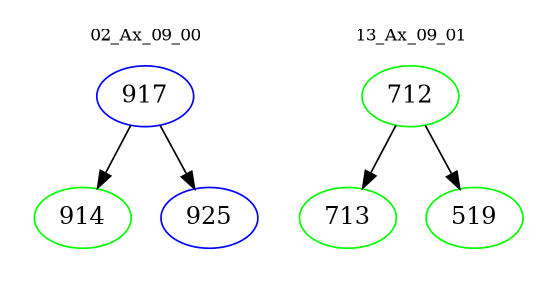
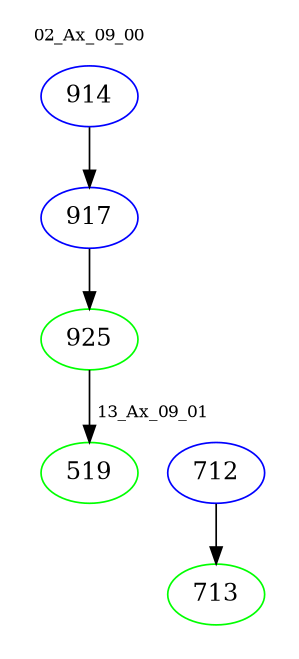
(410, 96) -> (216, 473)
(118, 149) -> (90, 149)
(438, 149) -> (90, 407)
(83, 218) -> (90, 96)
(209, 218) -> (90, 339)
